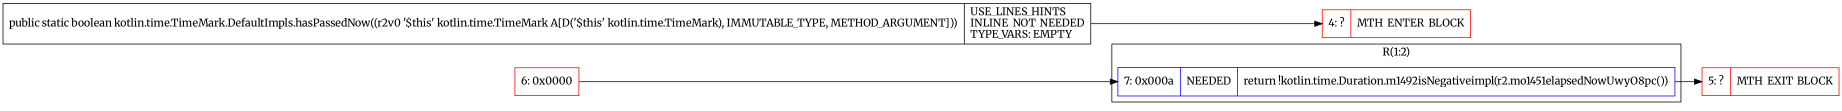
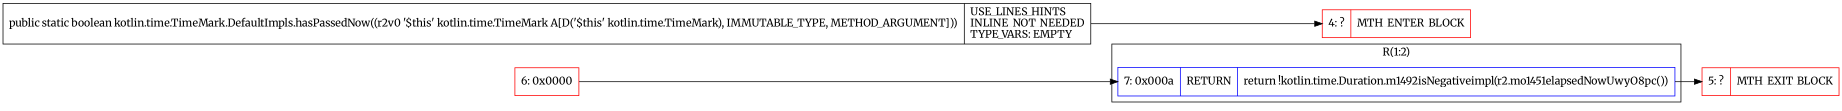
(1209, 81) -> (1209, 81)
